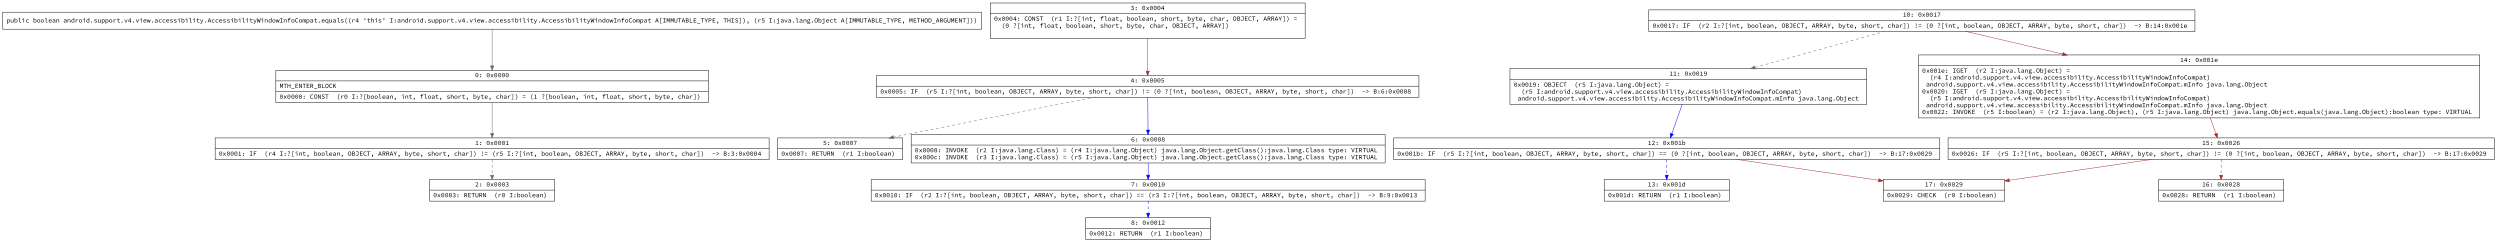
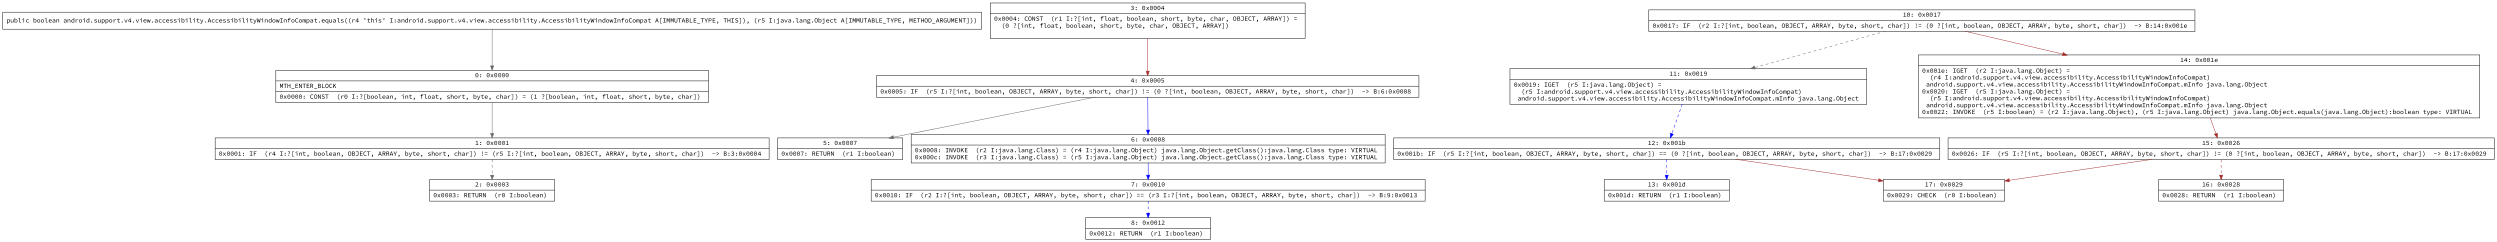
(1593, 85) -> (1590, 85)
(995, 117) -> (995, 117)
(1677, 119) -> (1677, 119)
